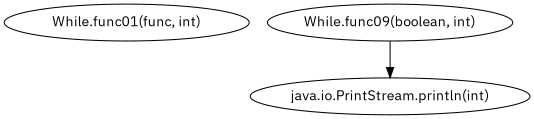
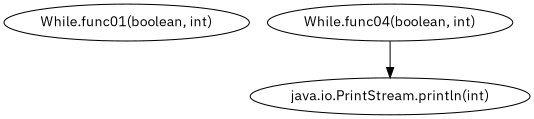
(127, 23) -> (127, 23)
(390, 23) -> (390, 23)
